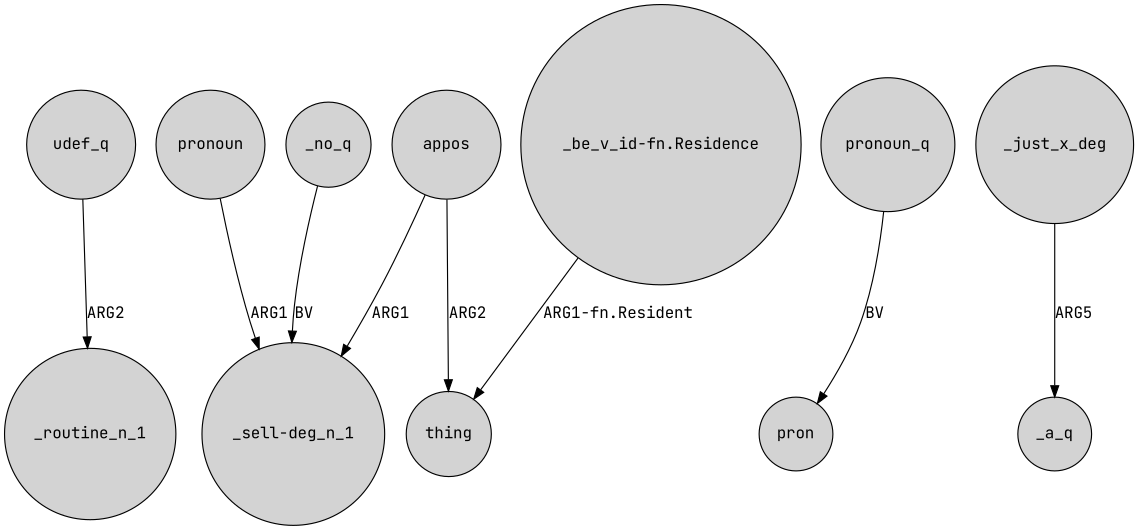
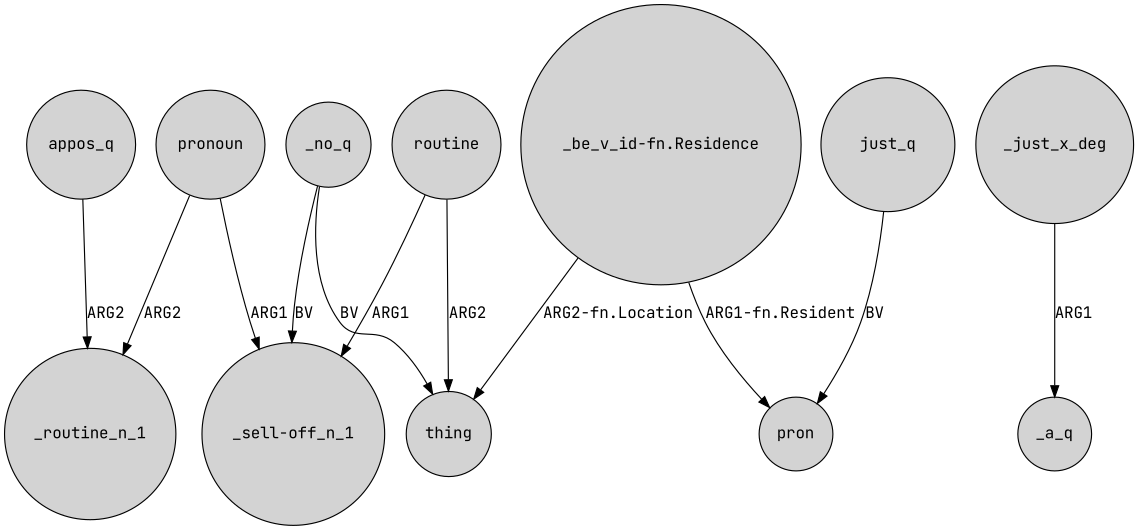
(81, 145) -> (81, 145)
(447, 145) -> (447, 145)
(888, 145) -> (888, 145)
none -> (159, 270)
none -> (333, 311)
(618, 314) -> (618, 314)
(1074, 314) -> (1074, 314)
none -> (718, 345)
(293, 434) -> (293, 434)
